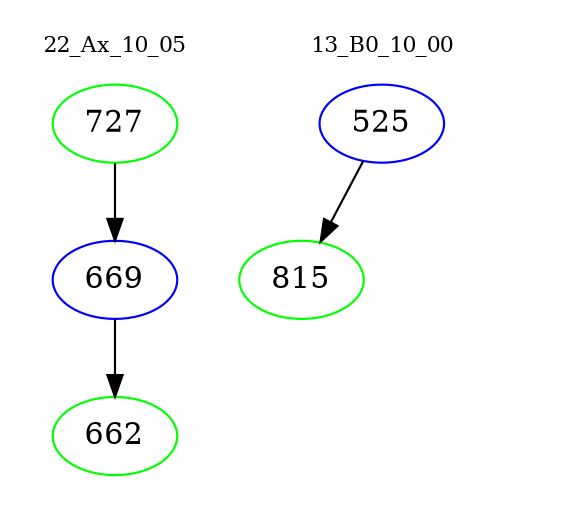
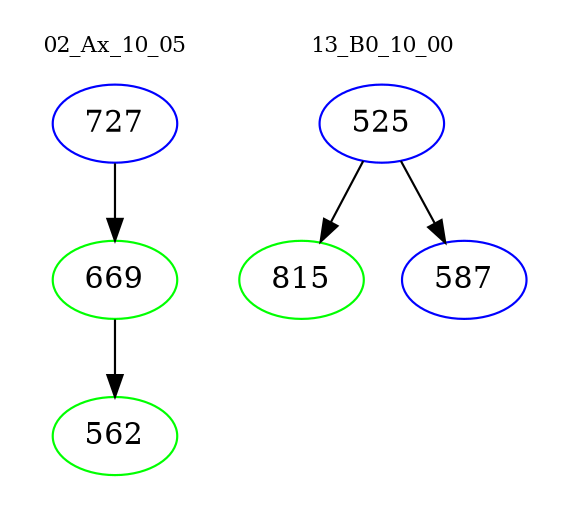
(115, 47) -> (115, 47)
(115, 124) -> (115, 124)
(115, 280) -> (115, 280)
none -> (464, 280)
(115, 436) -> (115, 436)
